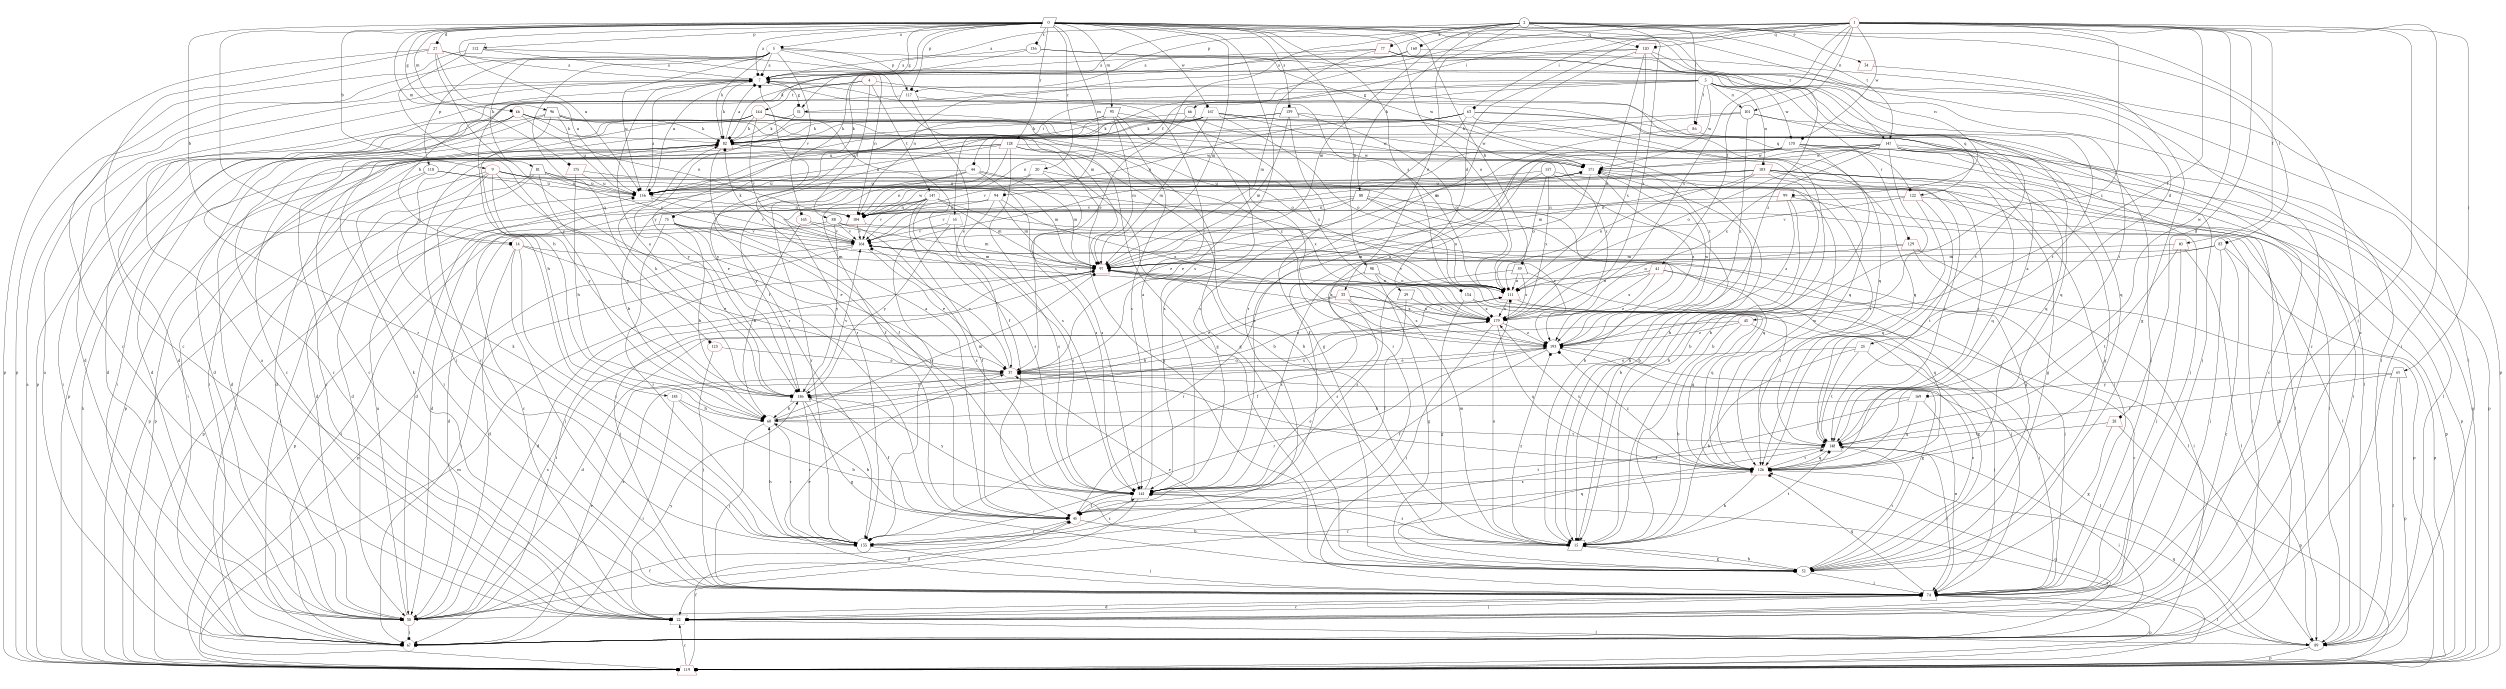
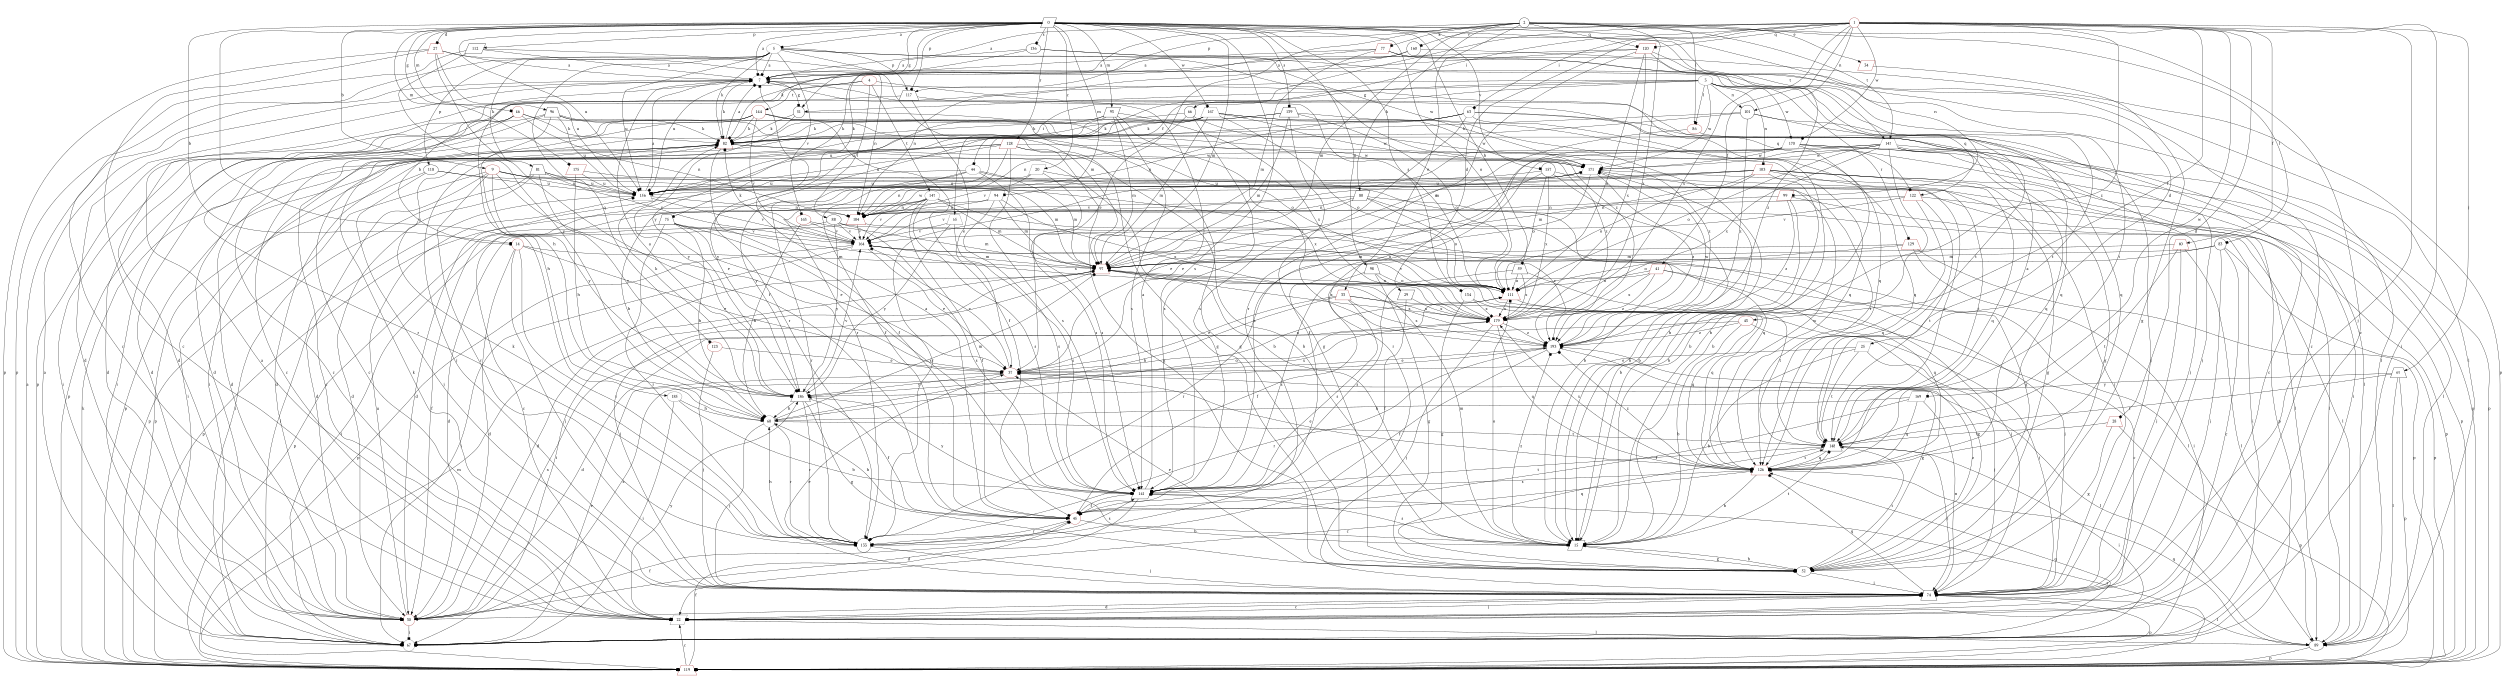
none -> (1436, 38)
(1195, 195) -> (1303, 86)
(432, 409) -> (432, 409)
